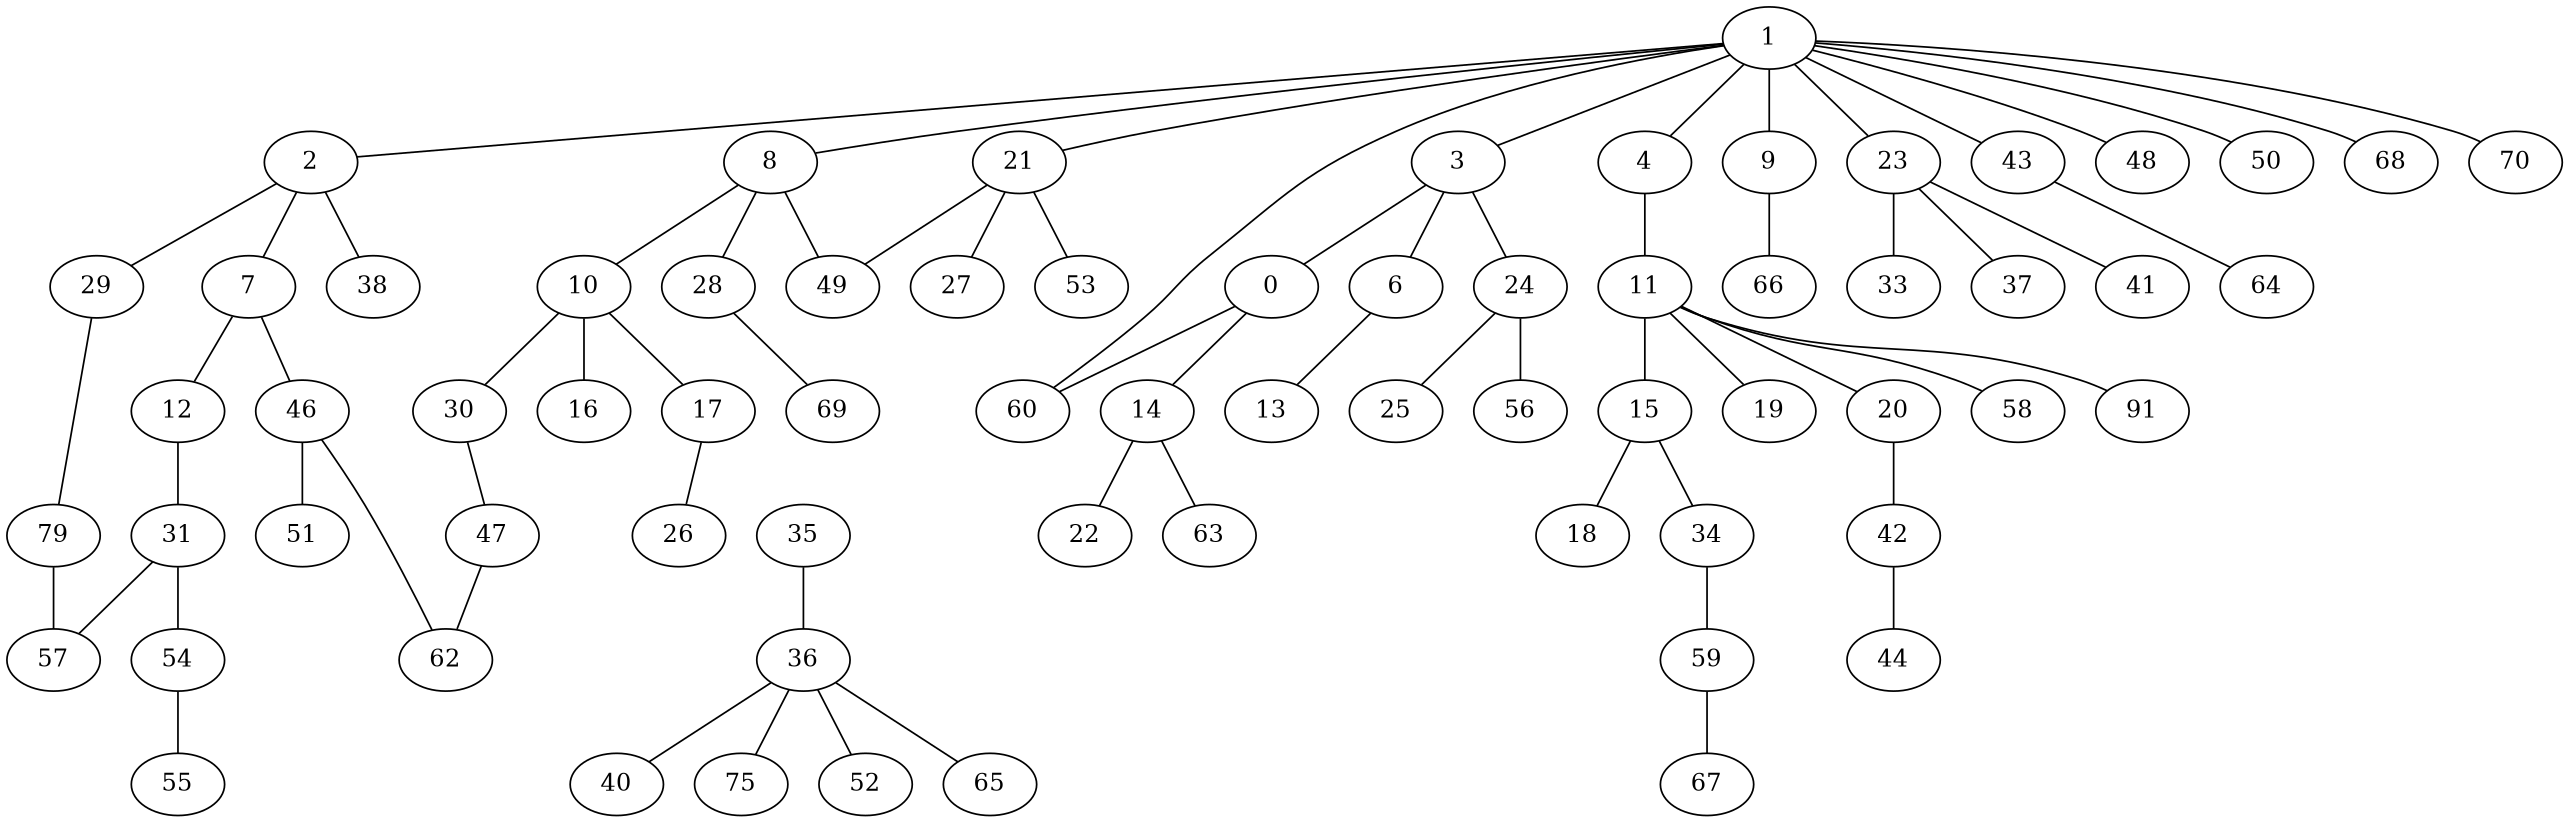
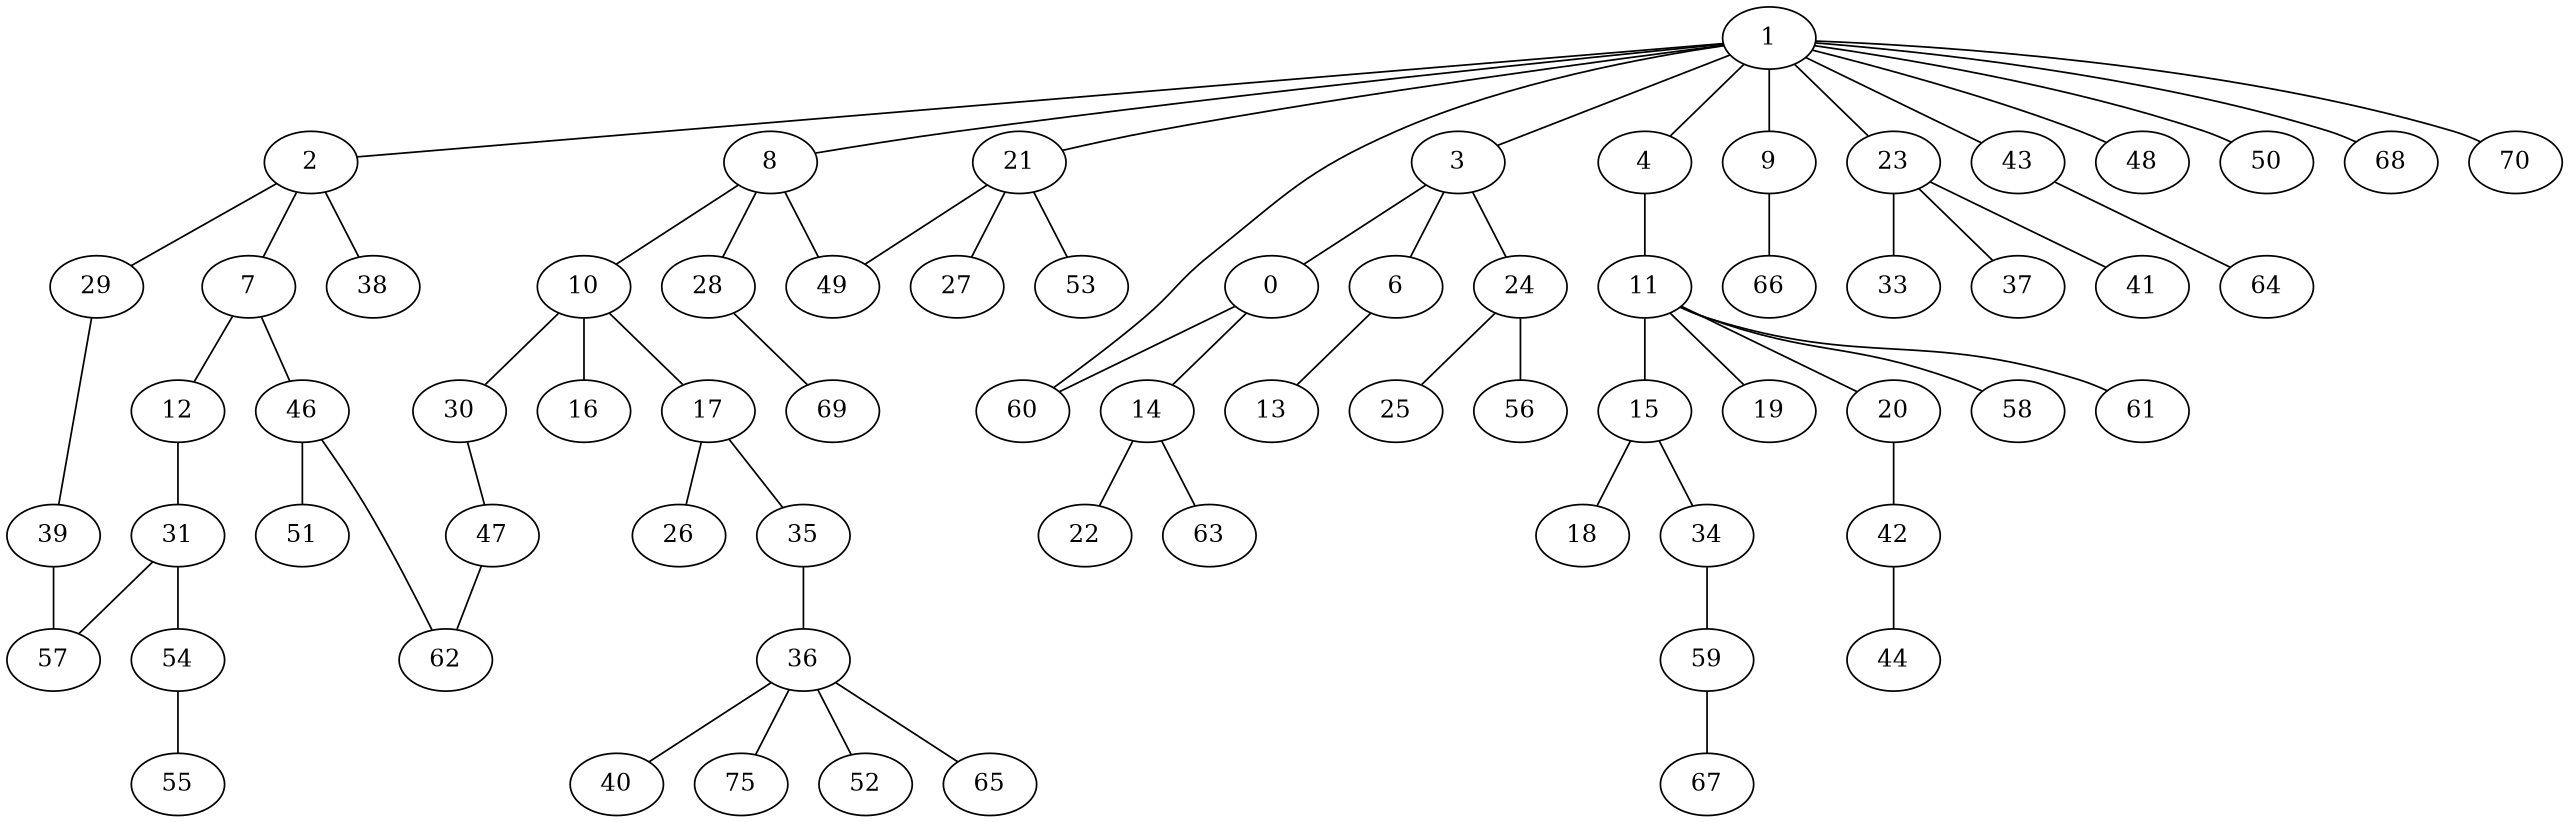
(2142, 411) -> (2142, 411)
none -> (756, 473)
(54, 536) -> (54, 536)
